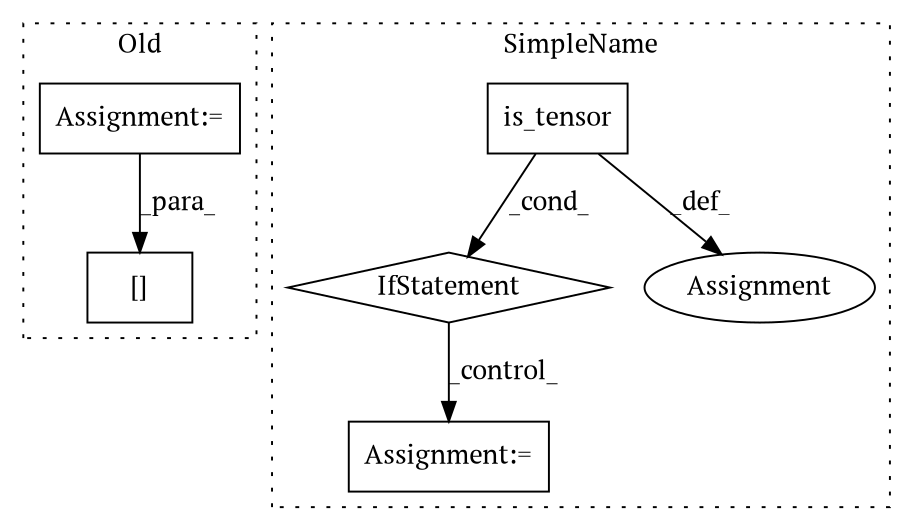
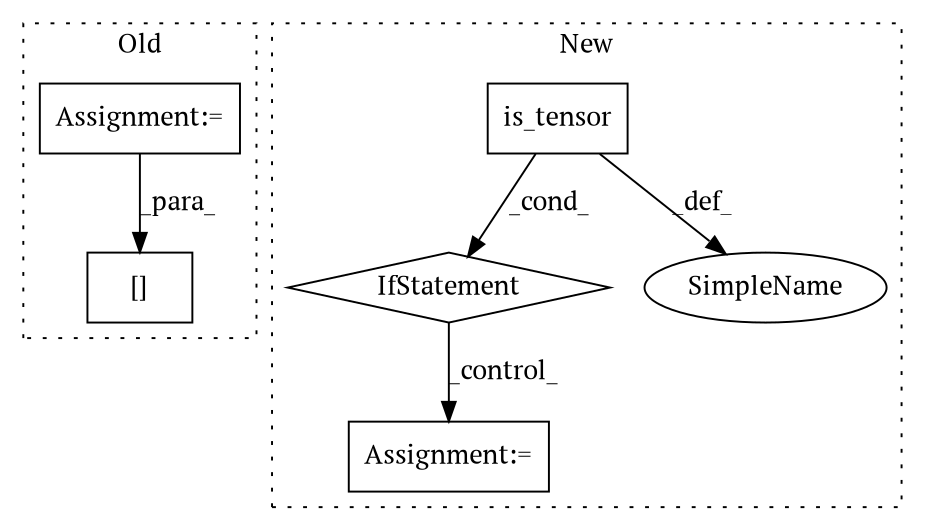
(581, 46) -> (587, 46)
(760, 288) -> (766, 288)
